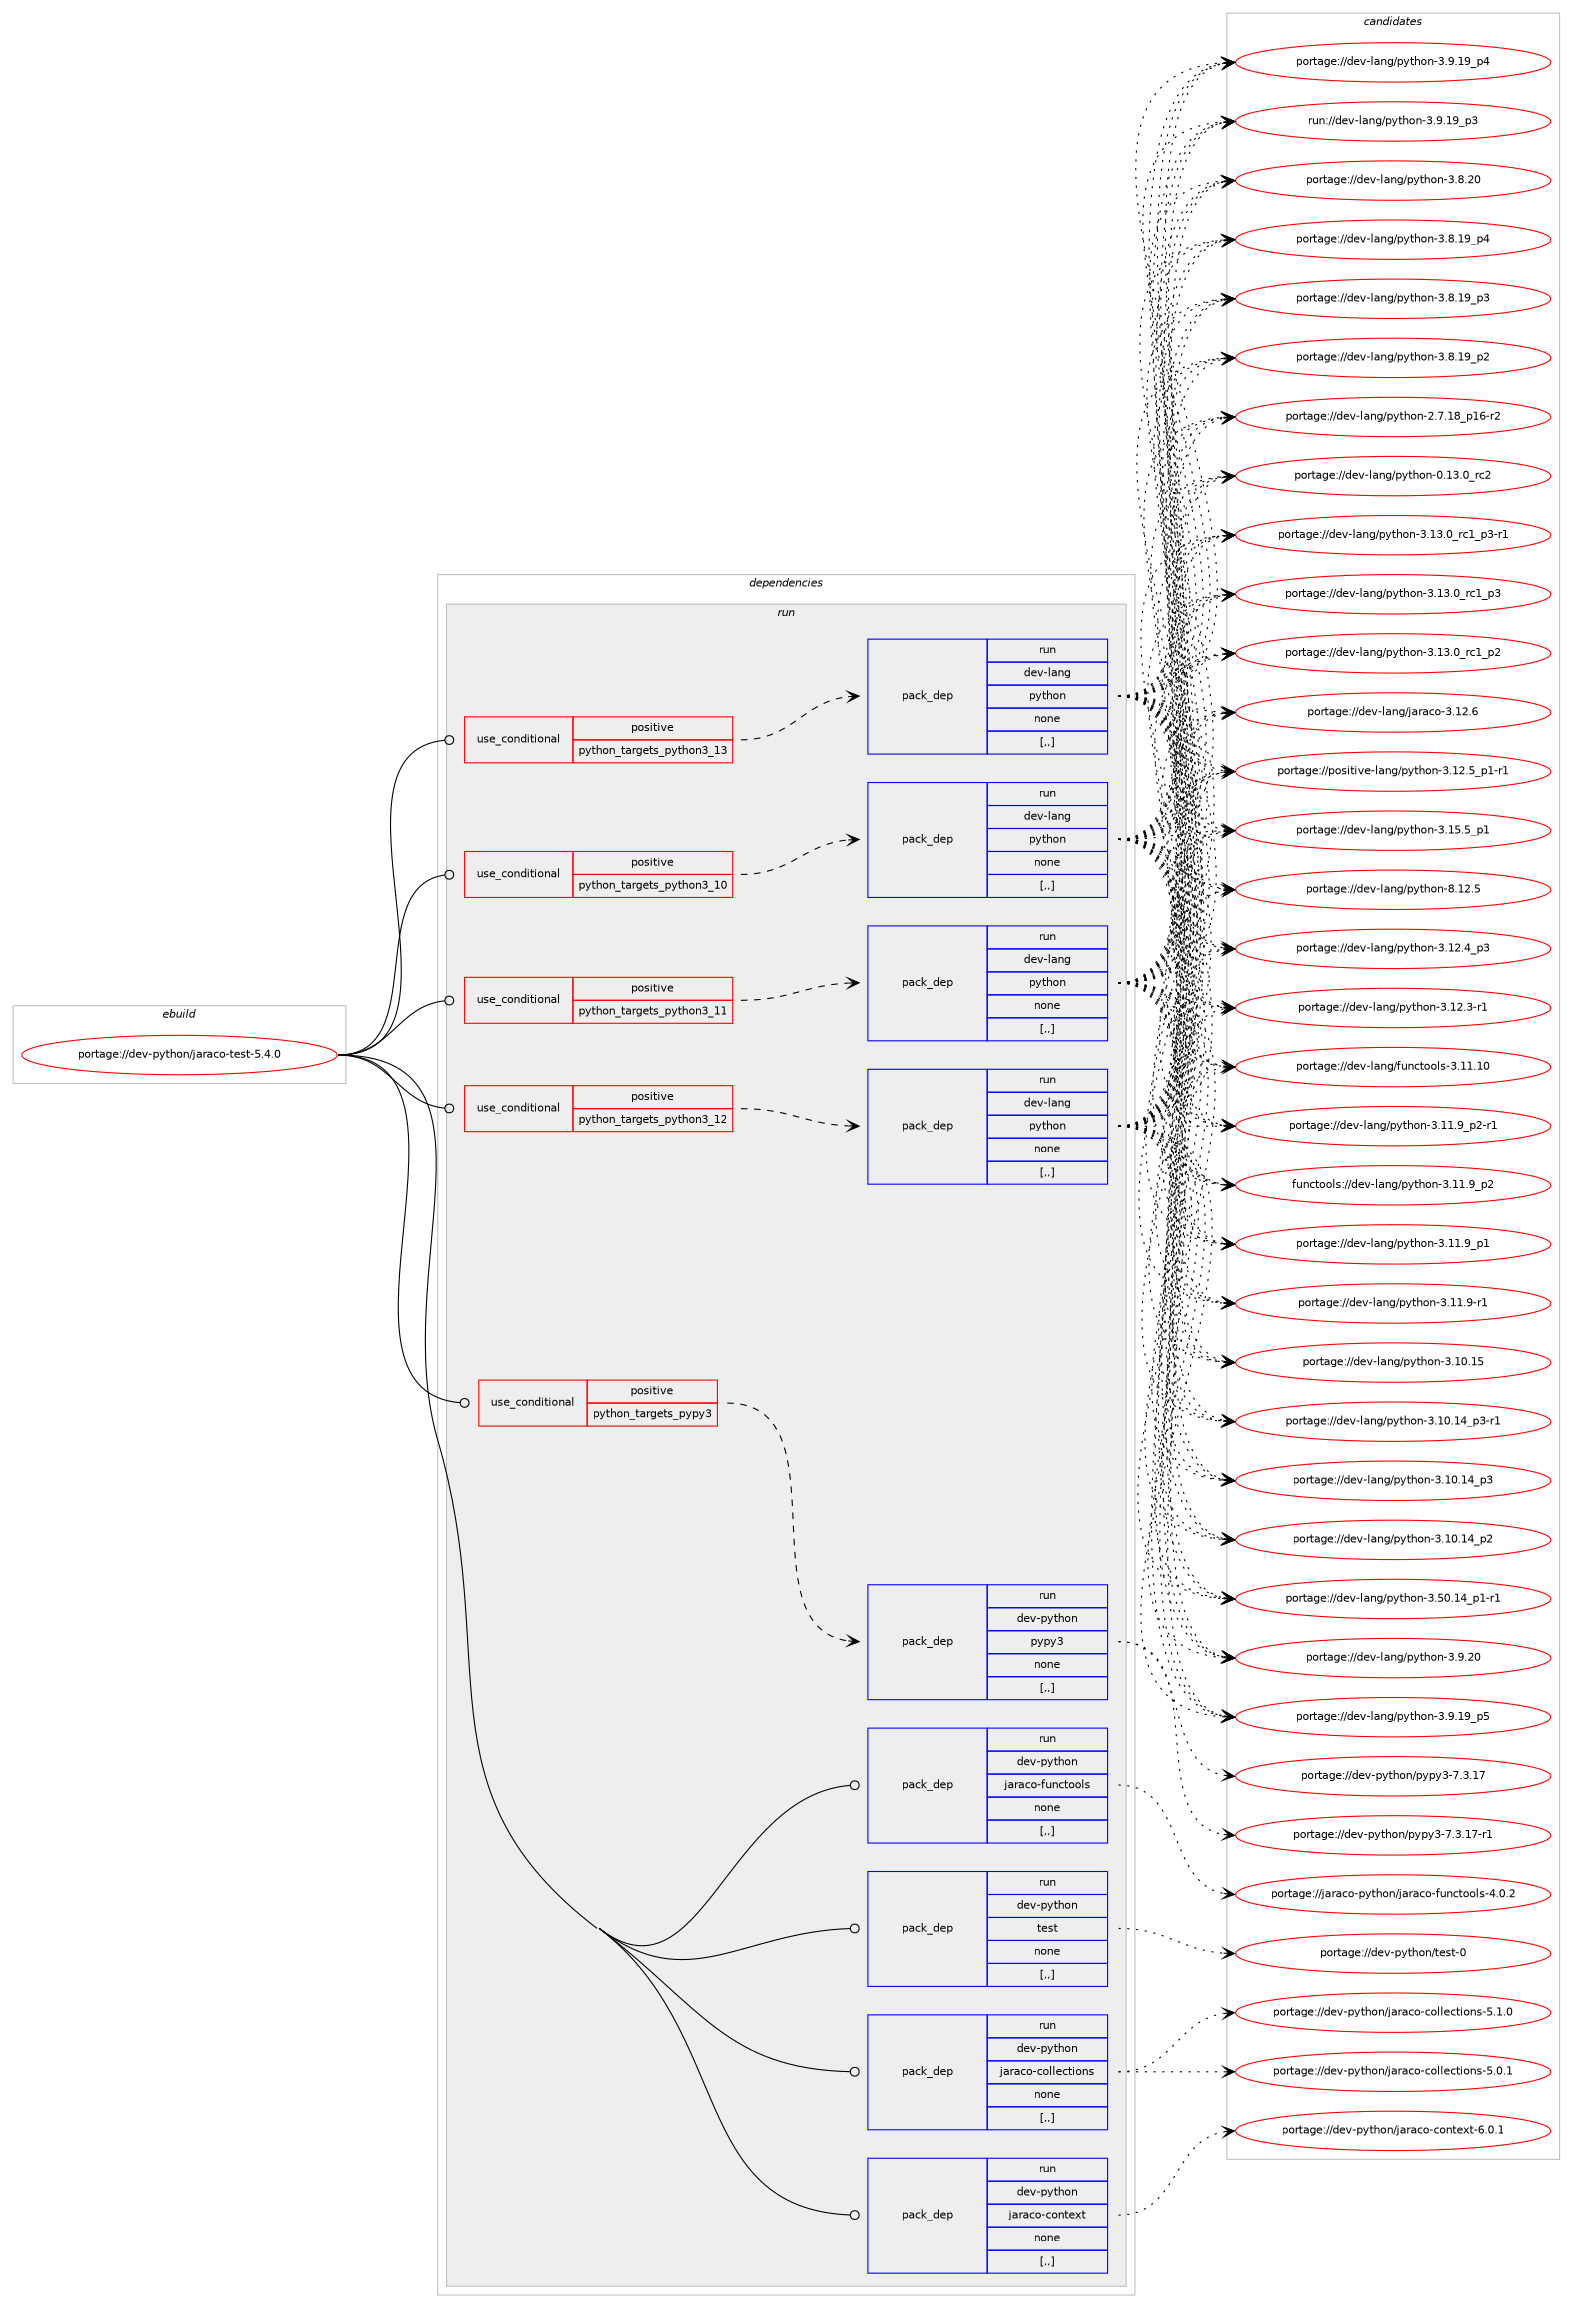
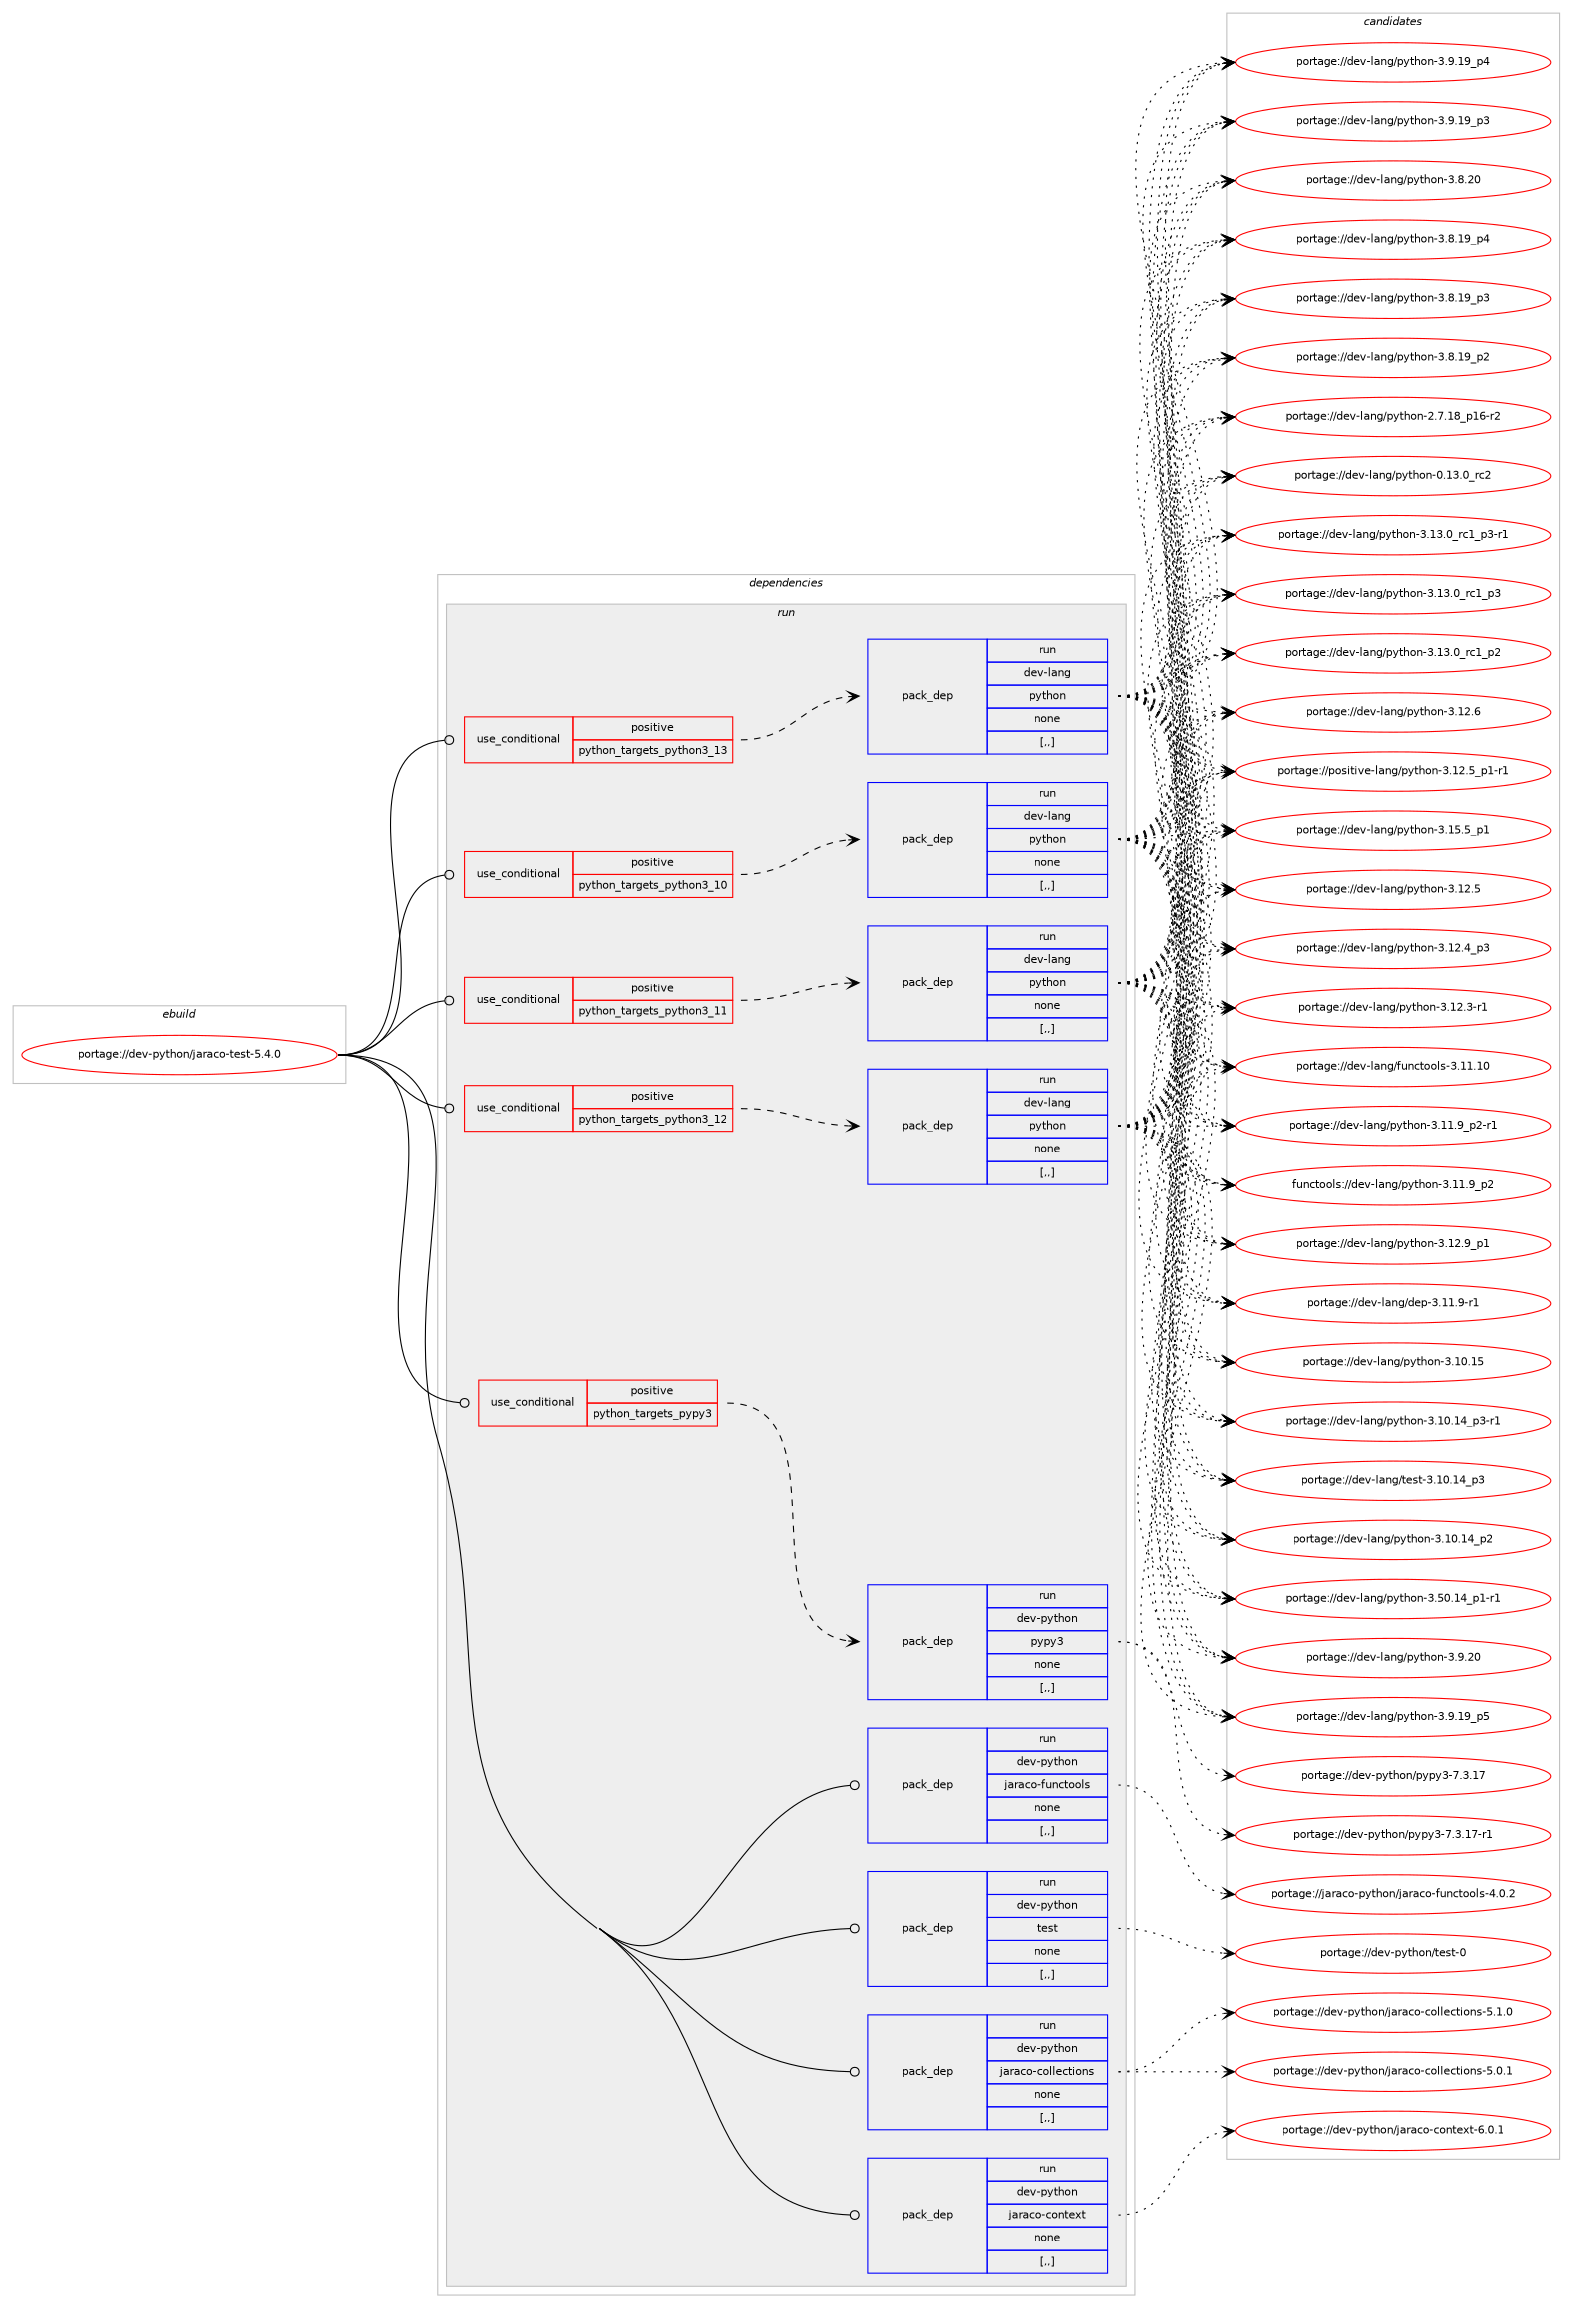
(1393, 121) -> (1393, 121)
(1393, 712) -> (1393, 712)
(1393, 890) -> (1393, 890)
(1393, 1244) -> (1393, 1244)
(1393, 1303) -> (1393, 1303)
(1393, 1481) -> (1393, 1481)
